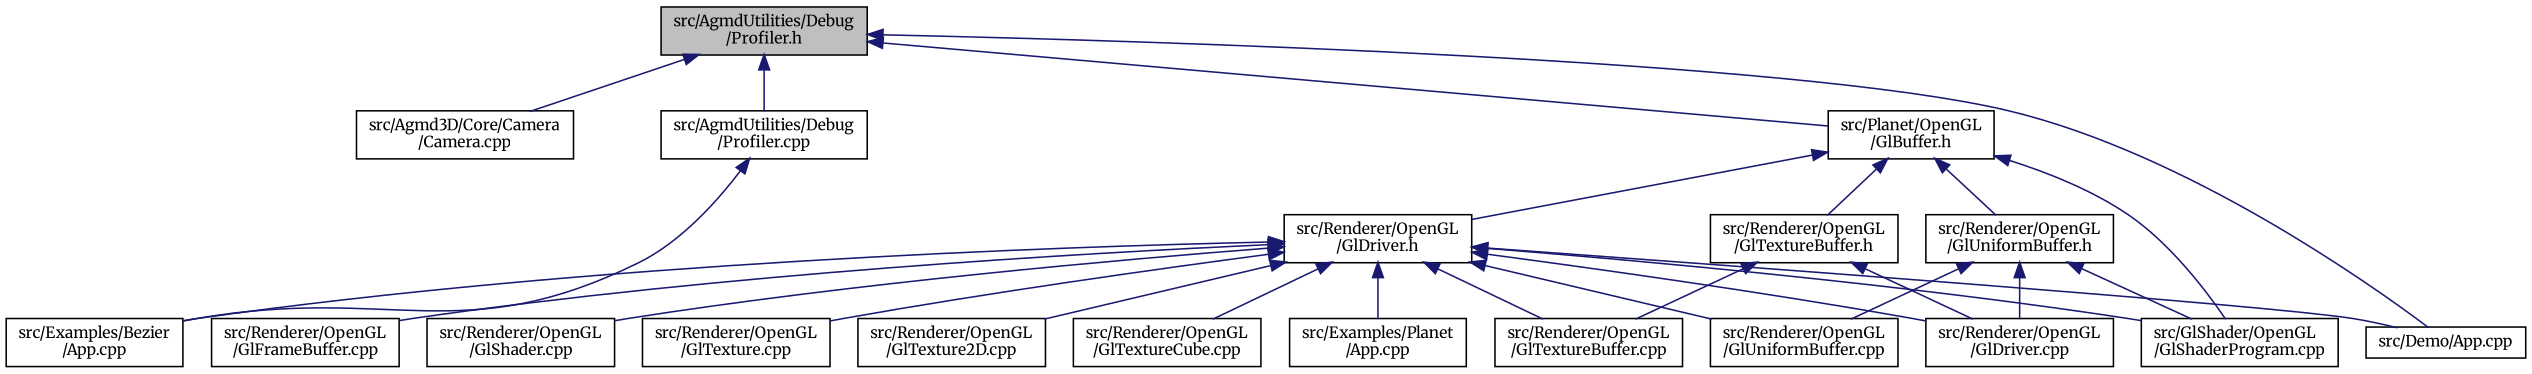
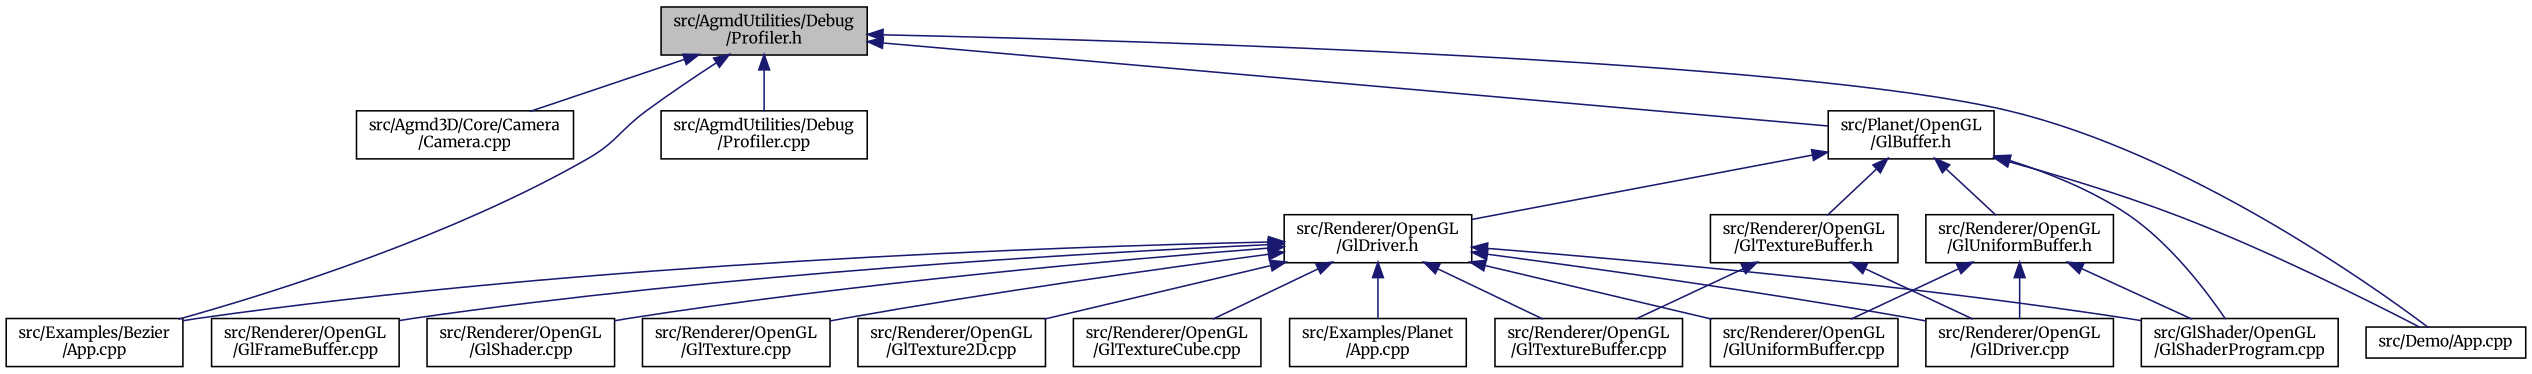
(1966, 284) -> (2220, 233)
(393, 310) -> (462, 220)
